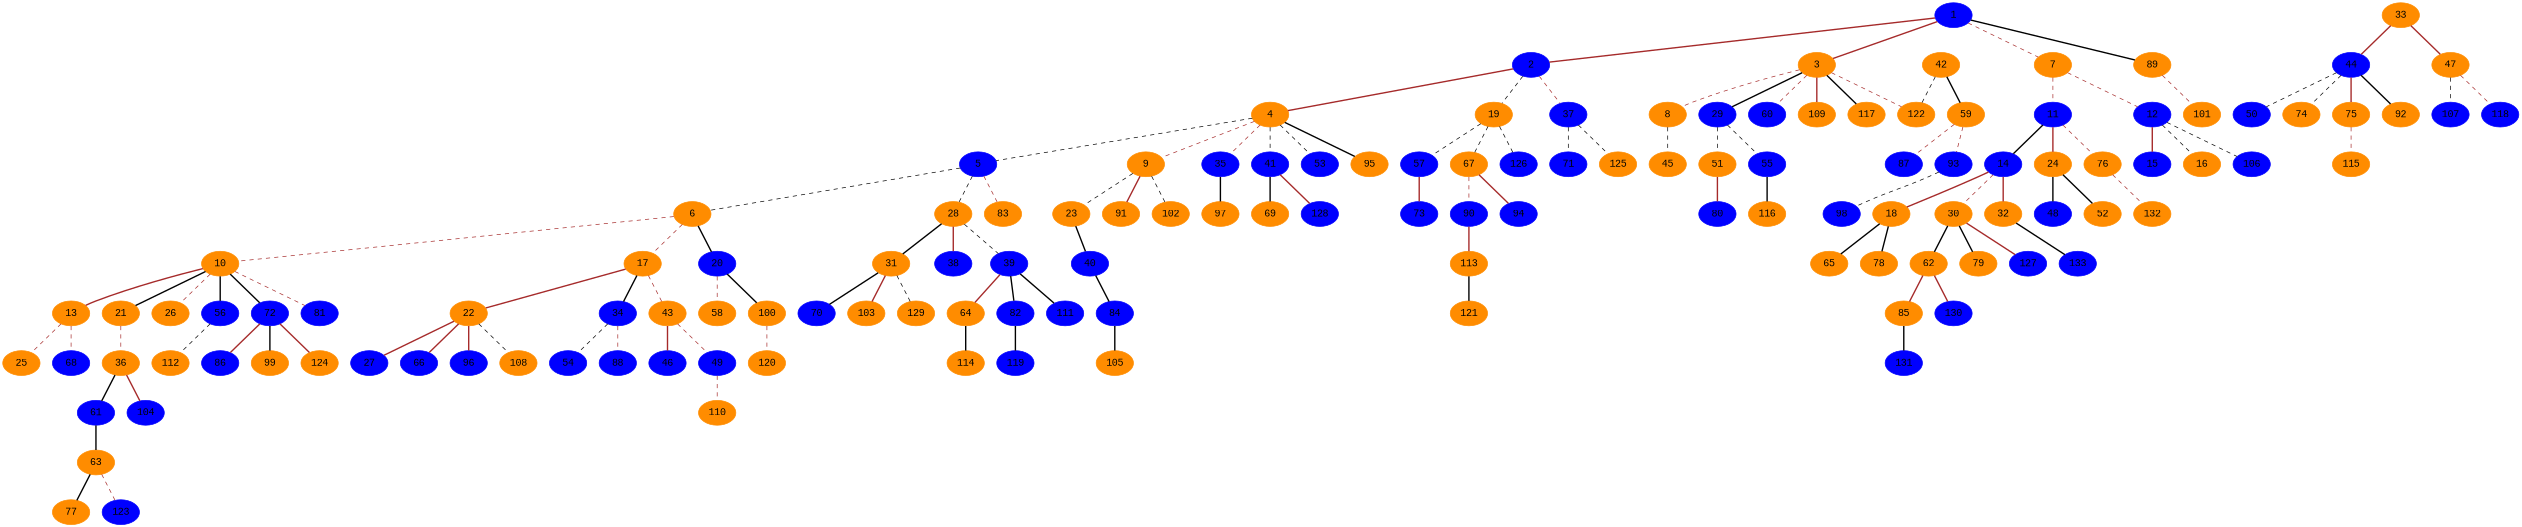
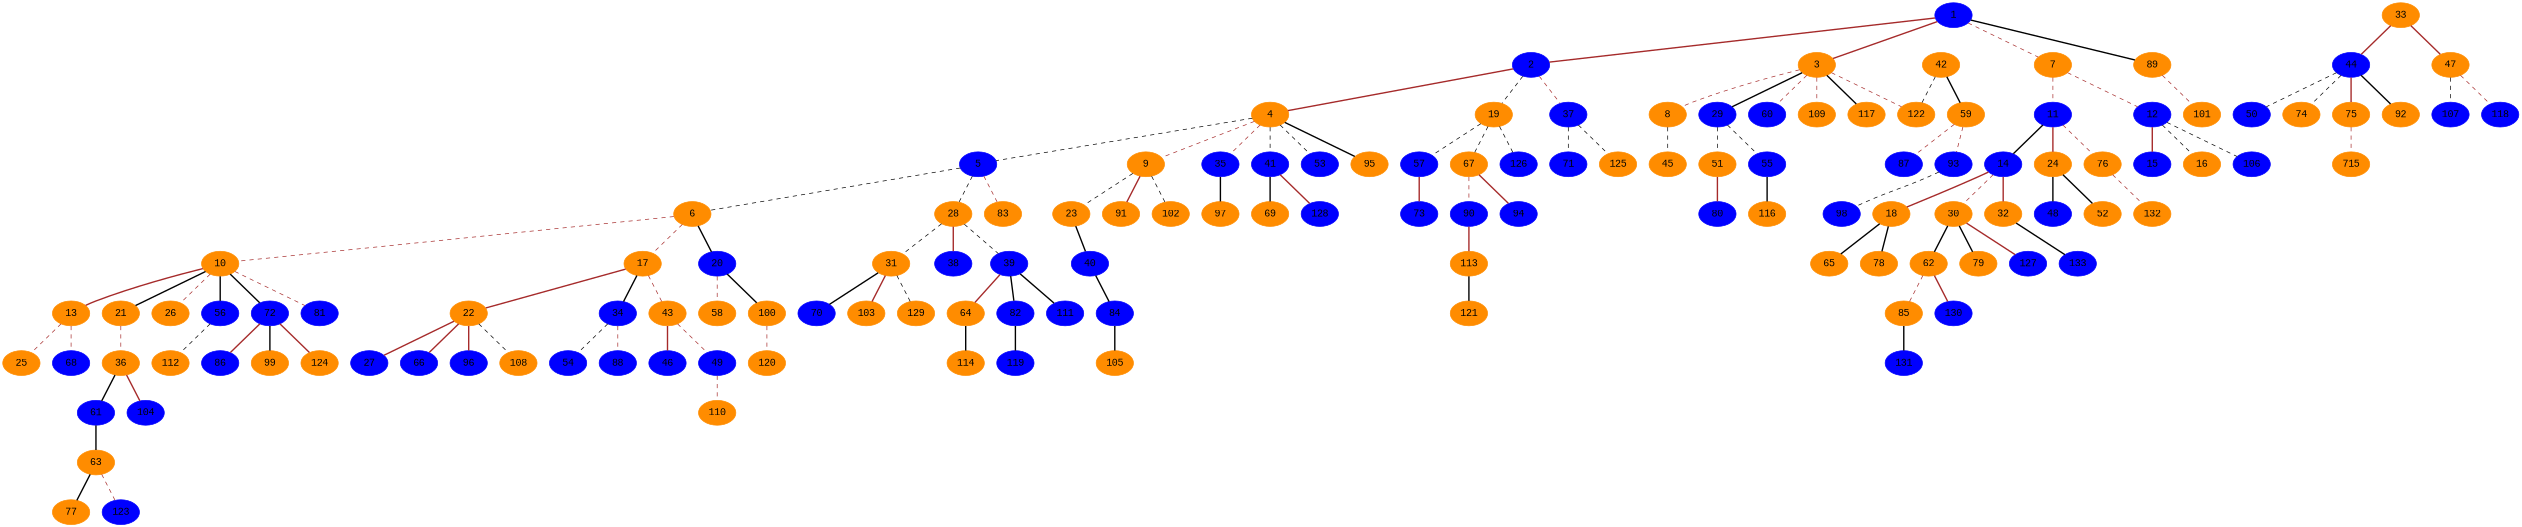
(1817, 90) -> (1817, 90)
(2351, 164) -> (2351, 164)
(922, 239) -> (922, 239)
(1916, 289) -> (1916, 289)
